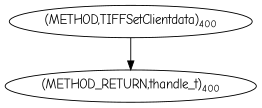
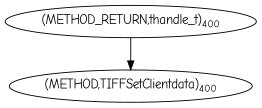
(131, 49) -> (131, 49)
